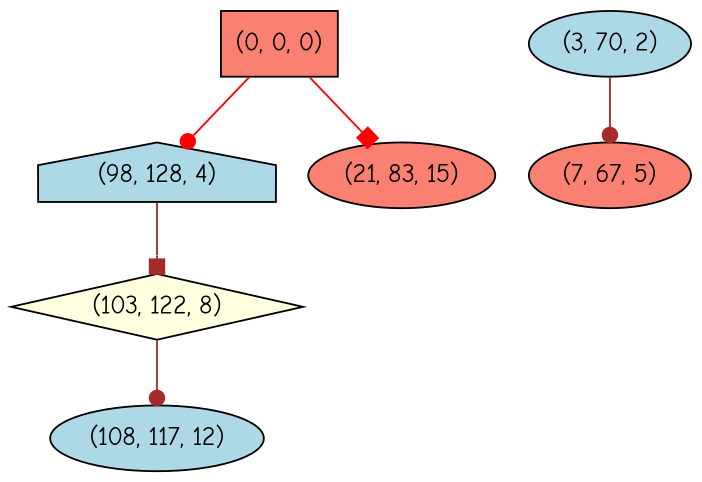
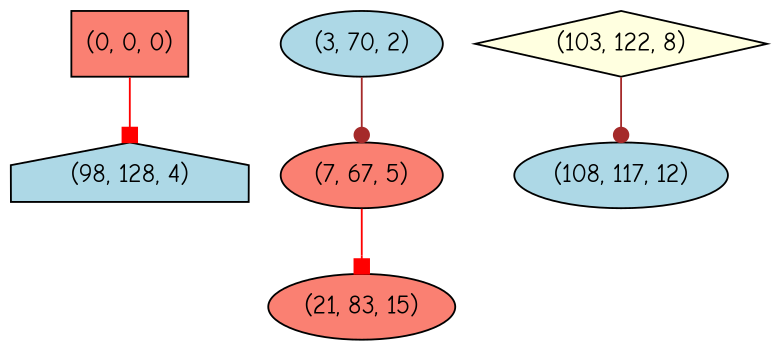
(335, 104) -> (362, 232)
(221, 106) -> (130, 101)
(157, 229) -> none
